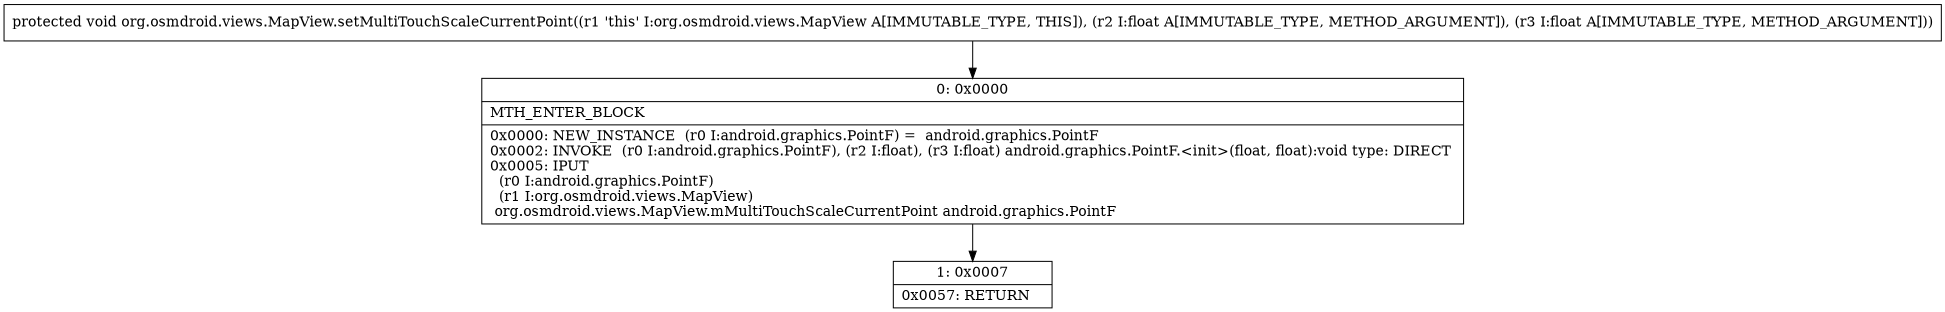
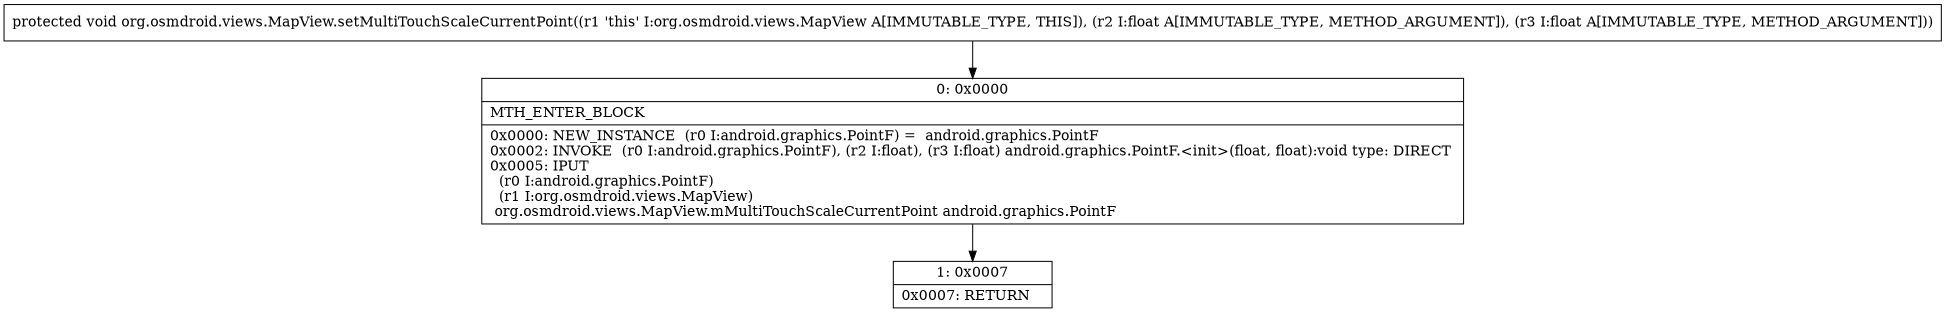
(973, 296) -> (973, 296)
